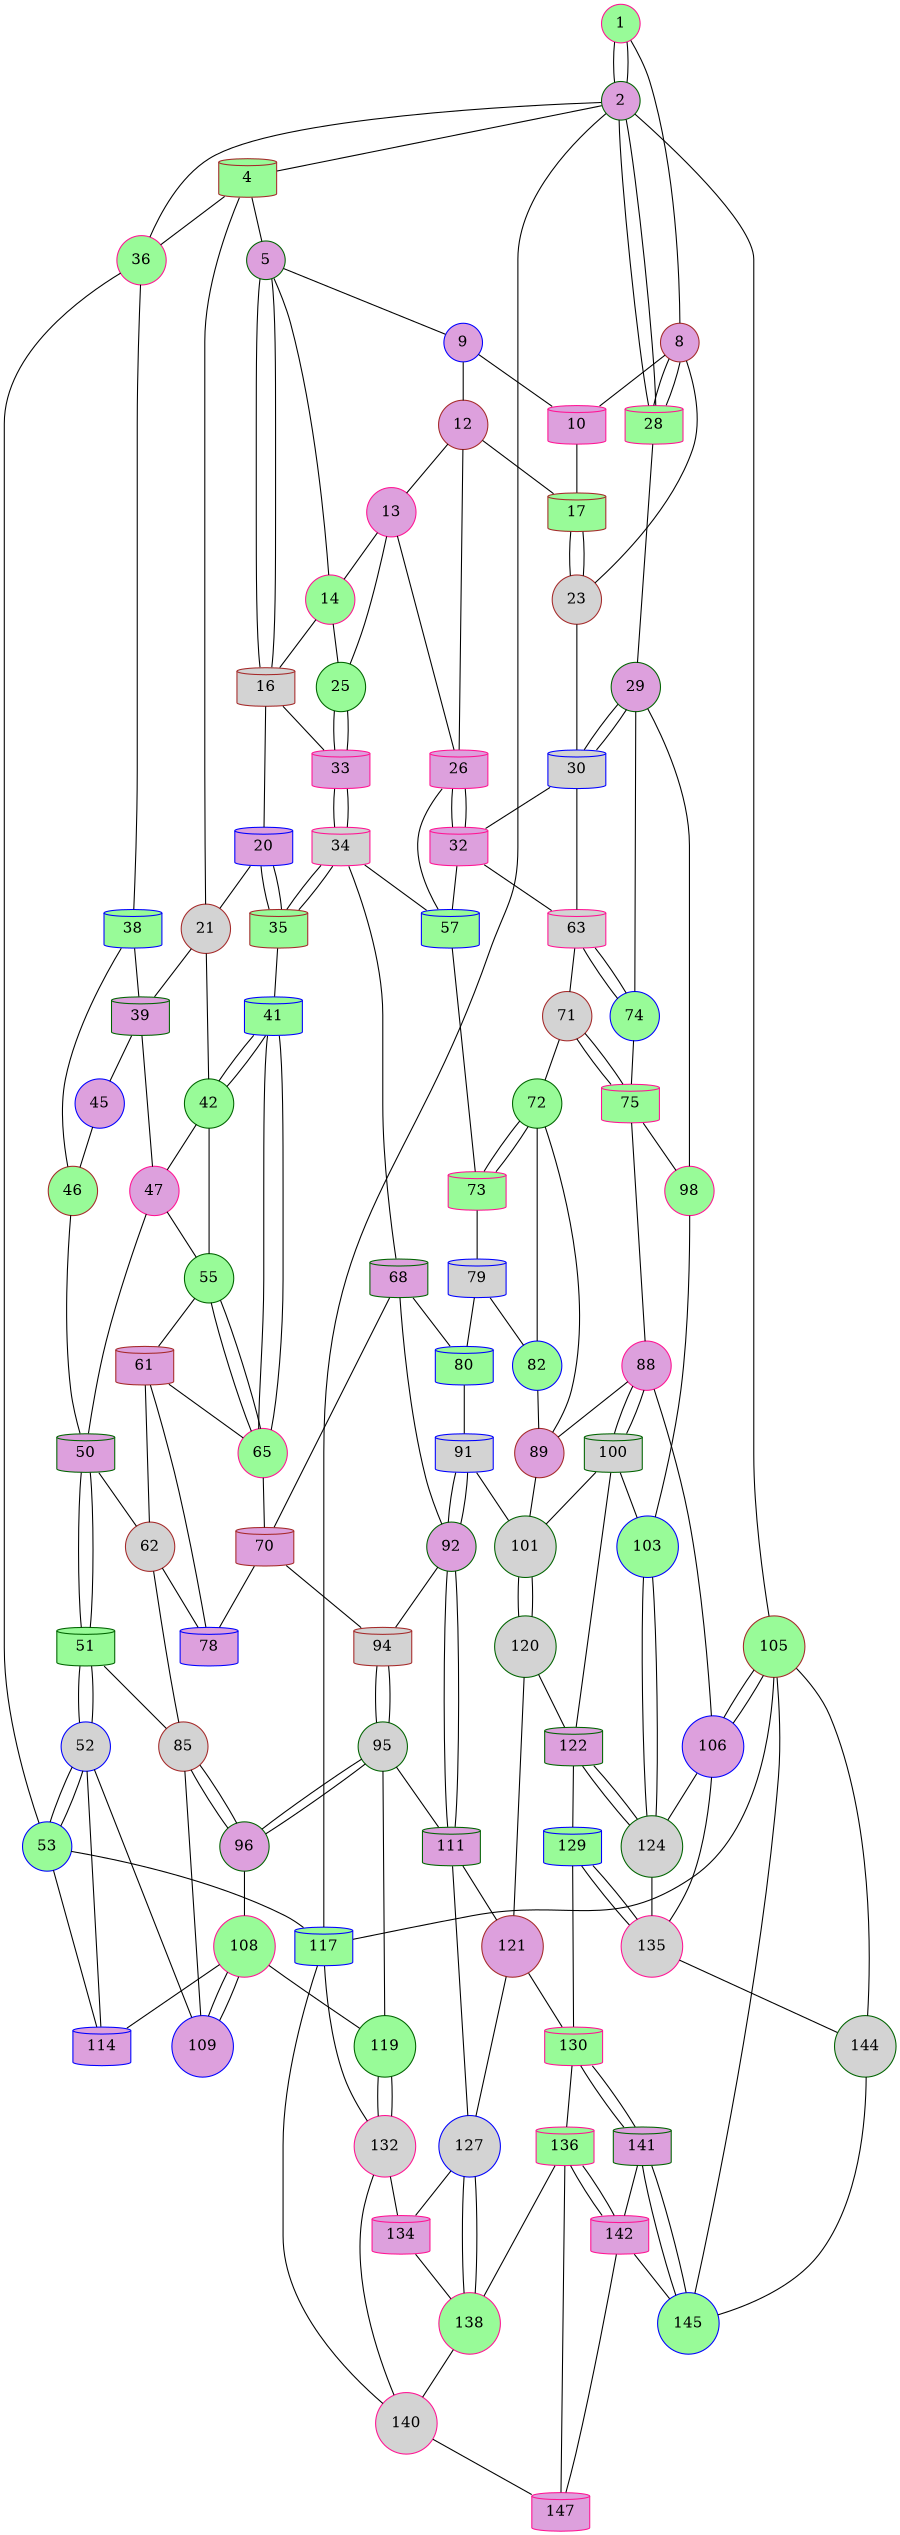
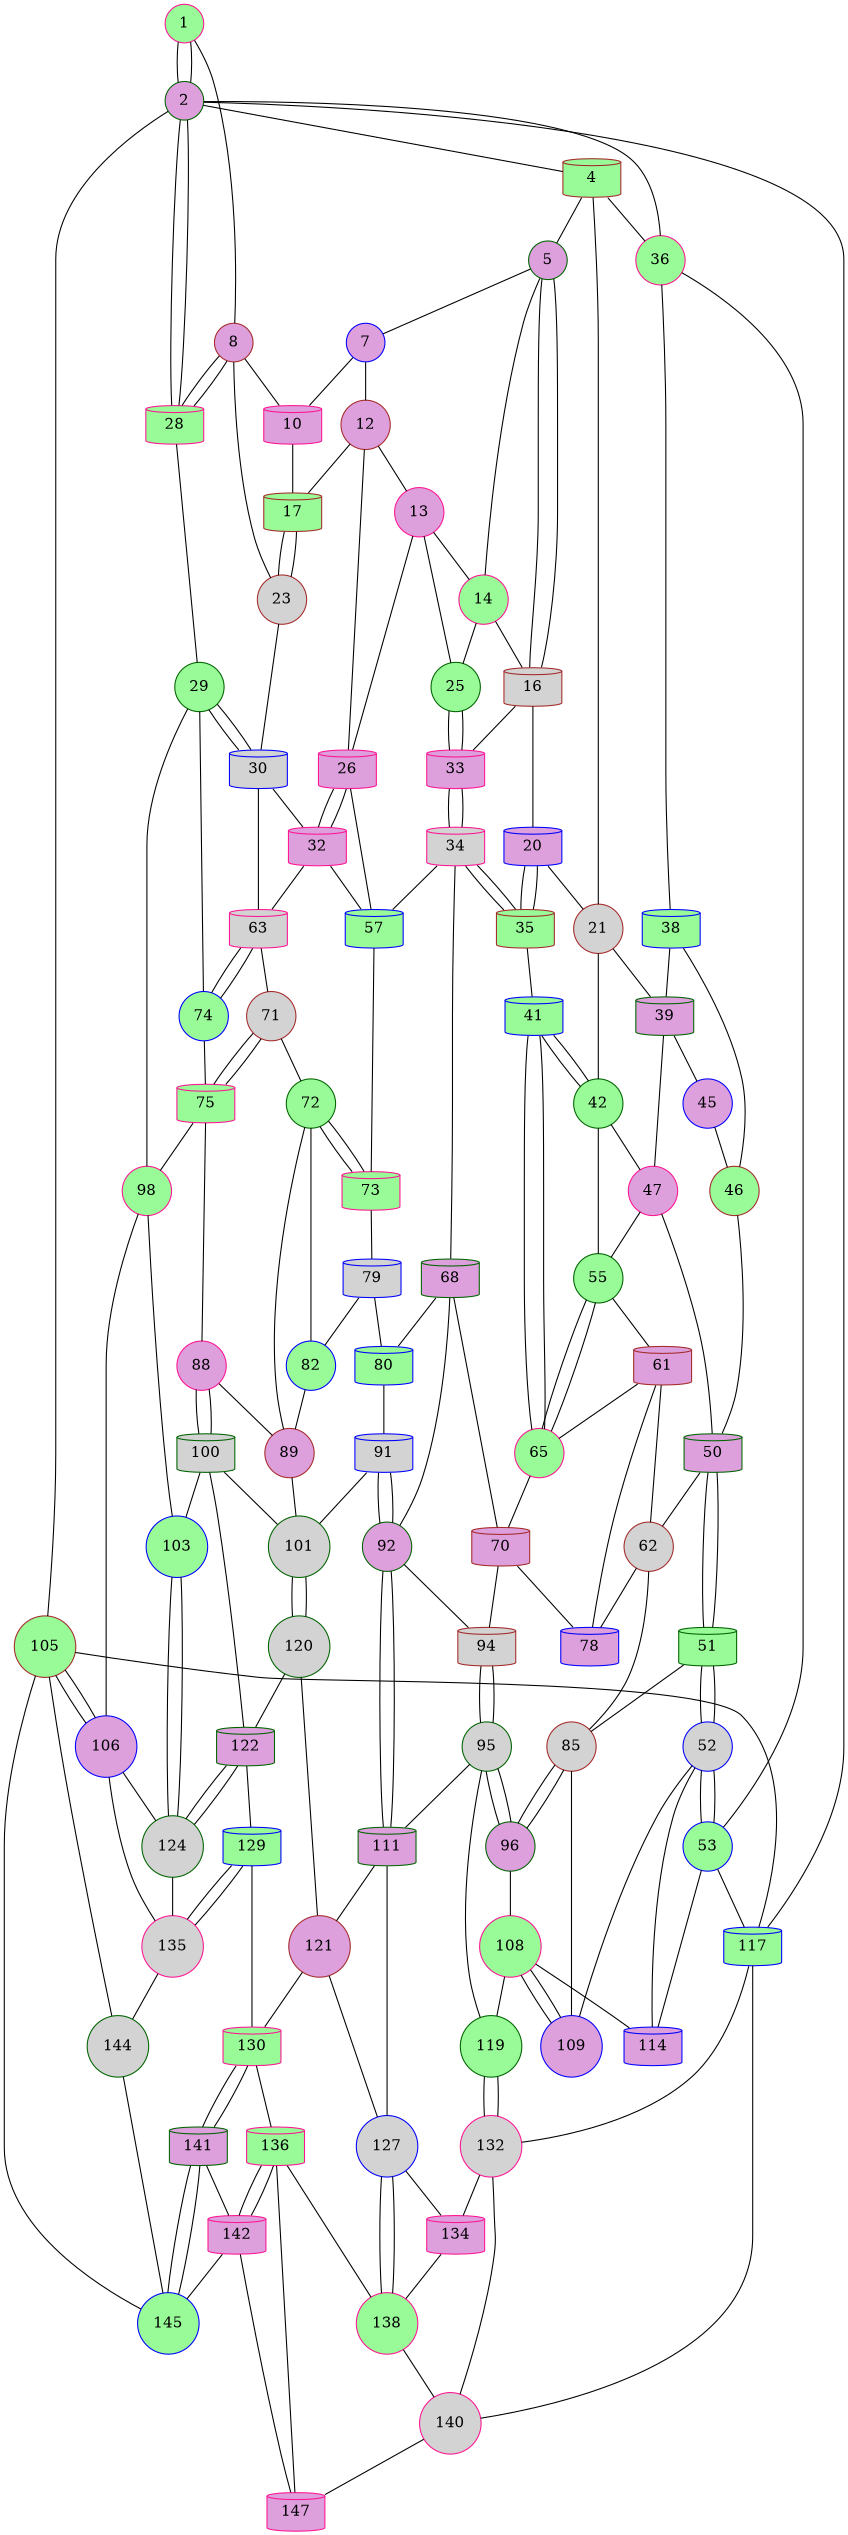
(463, 343) -> (366, 343)
(636, 687) -> (199, 687)
(694, 1551) -> (106, 1463)
